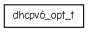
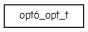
(44, 16) -> (44, 16)
